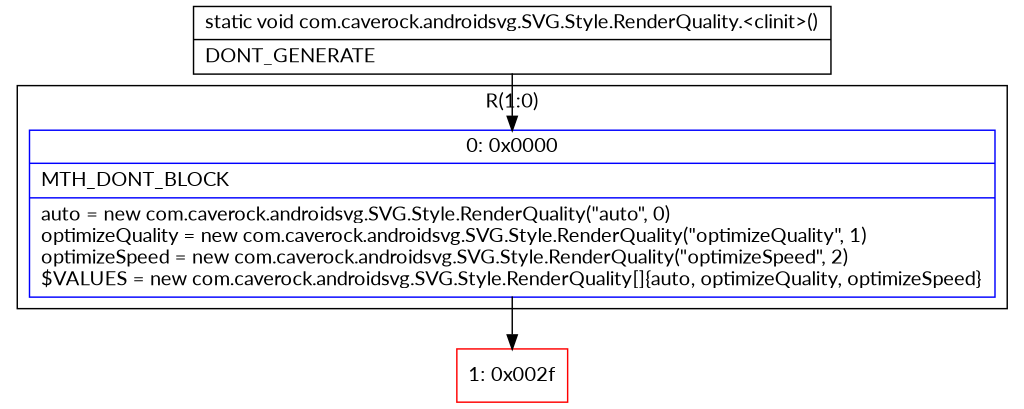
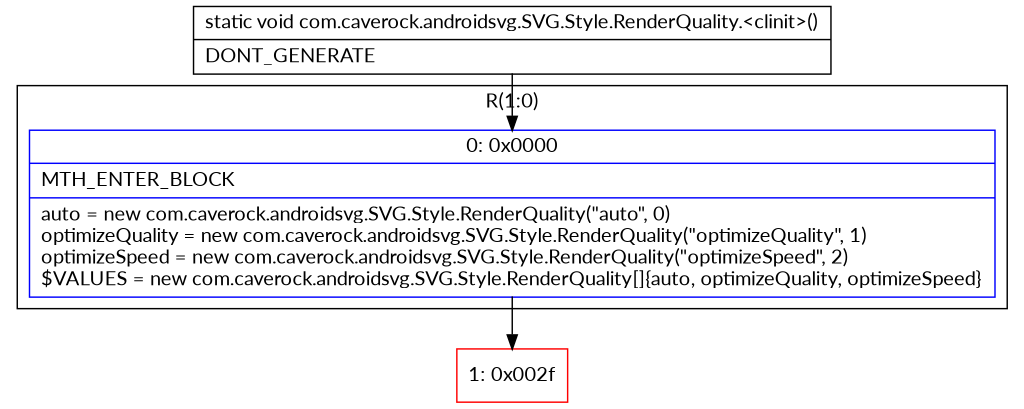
(135, 180) -> (138, 180)
